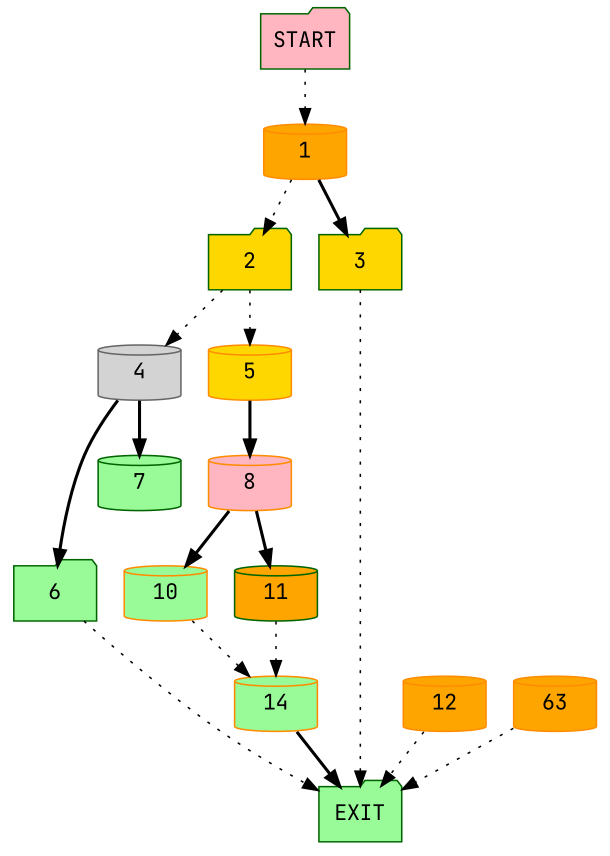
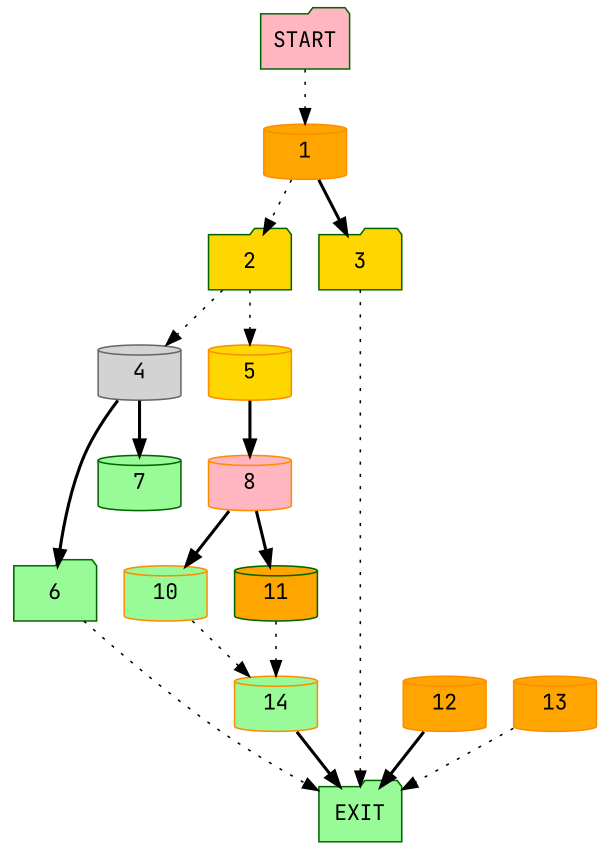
(555, 704) -> (555, 704)
(407, 753) -> (407, 753)
